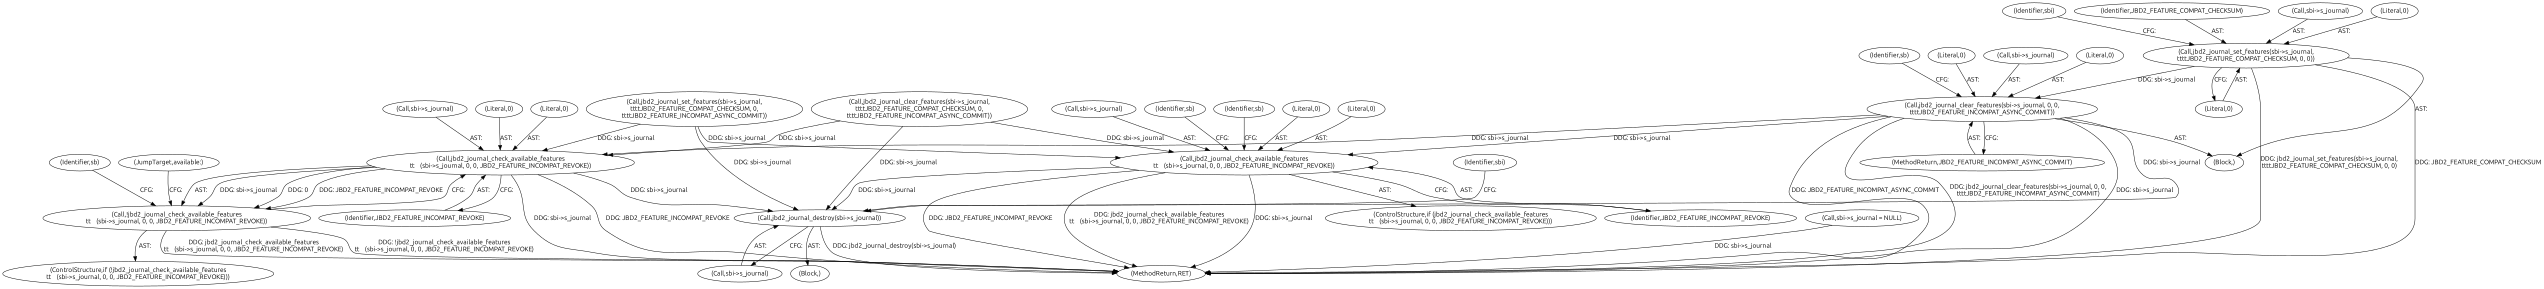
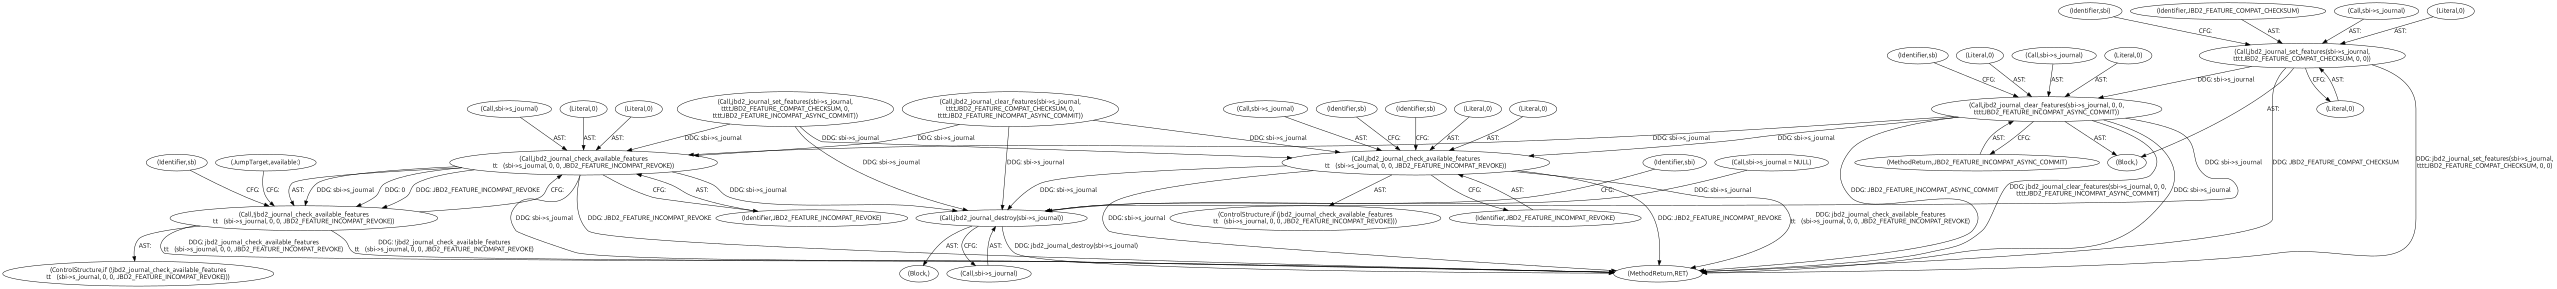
(1522, 257) -> (1540, 202)
